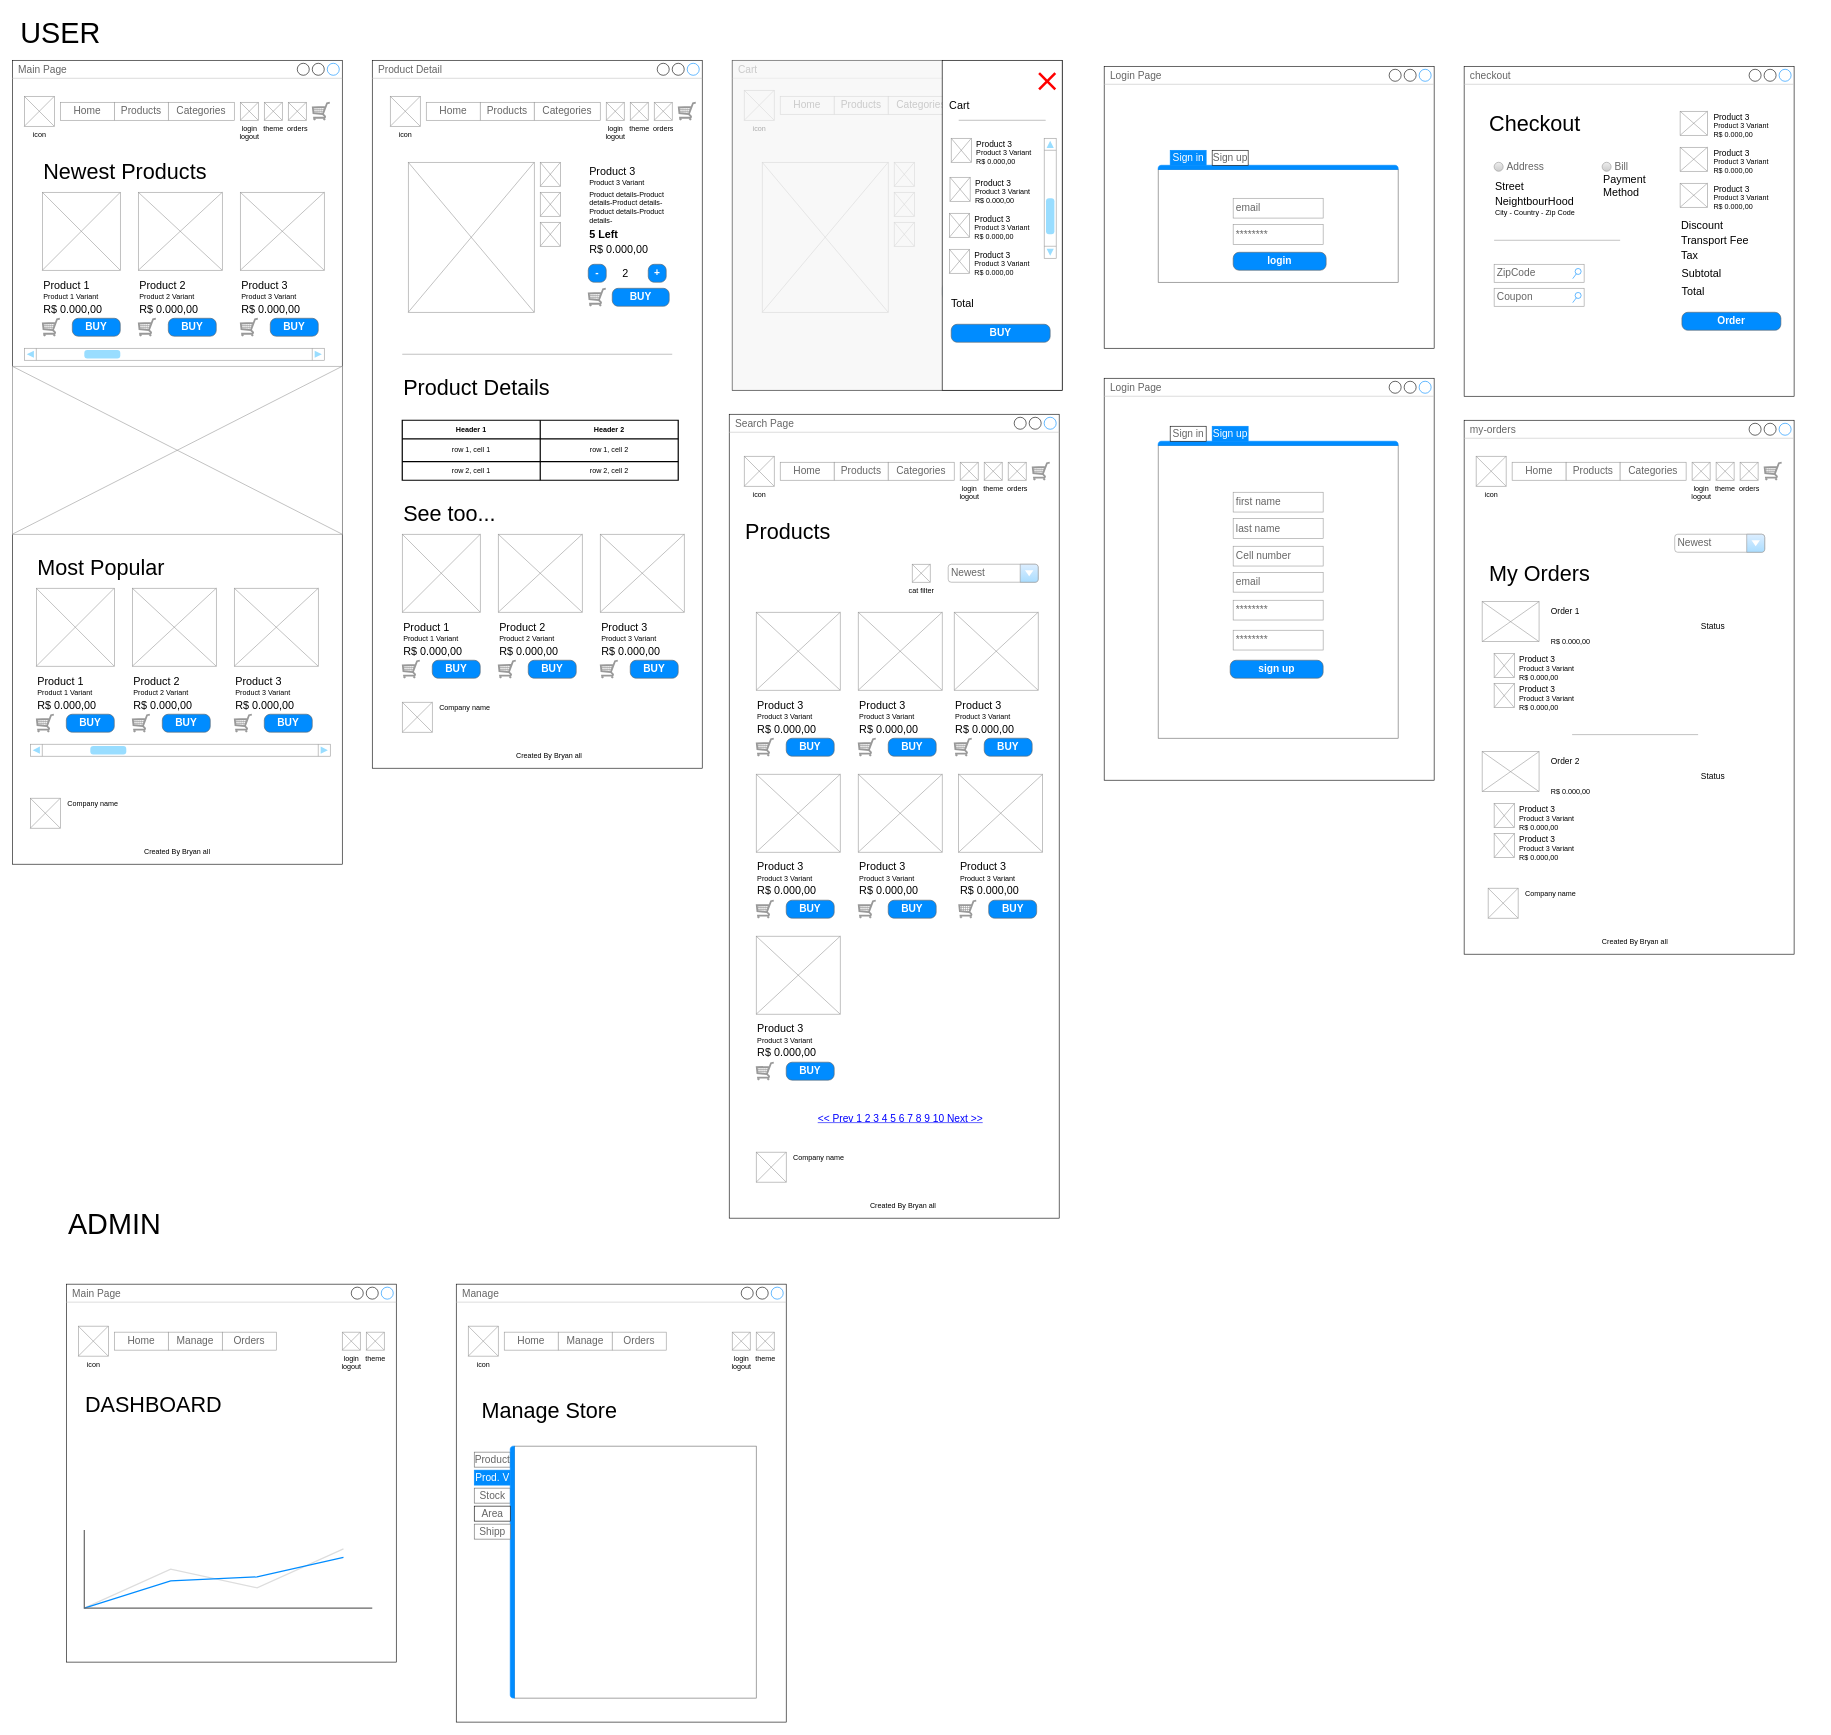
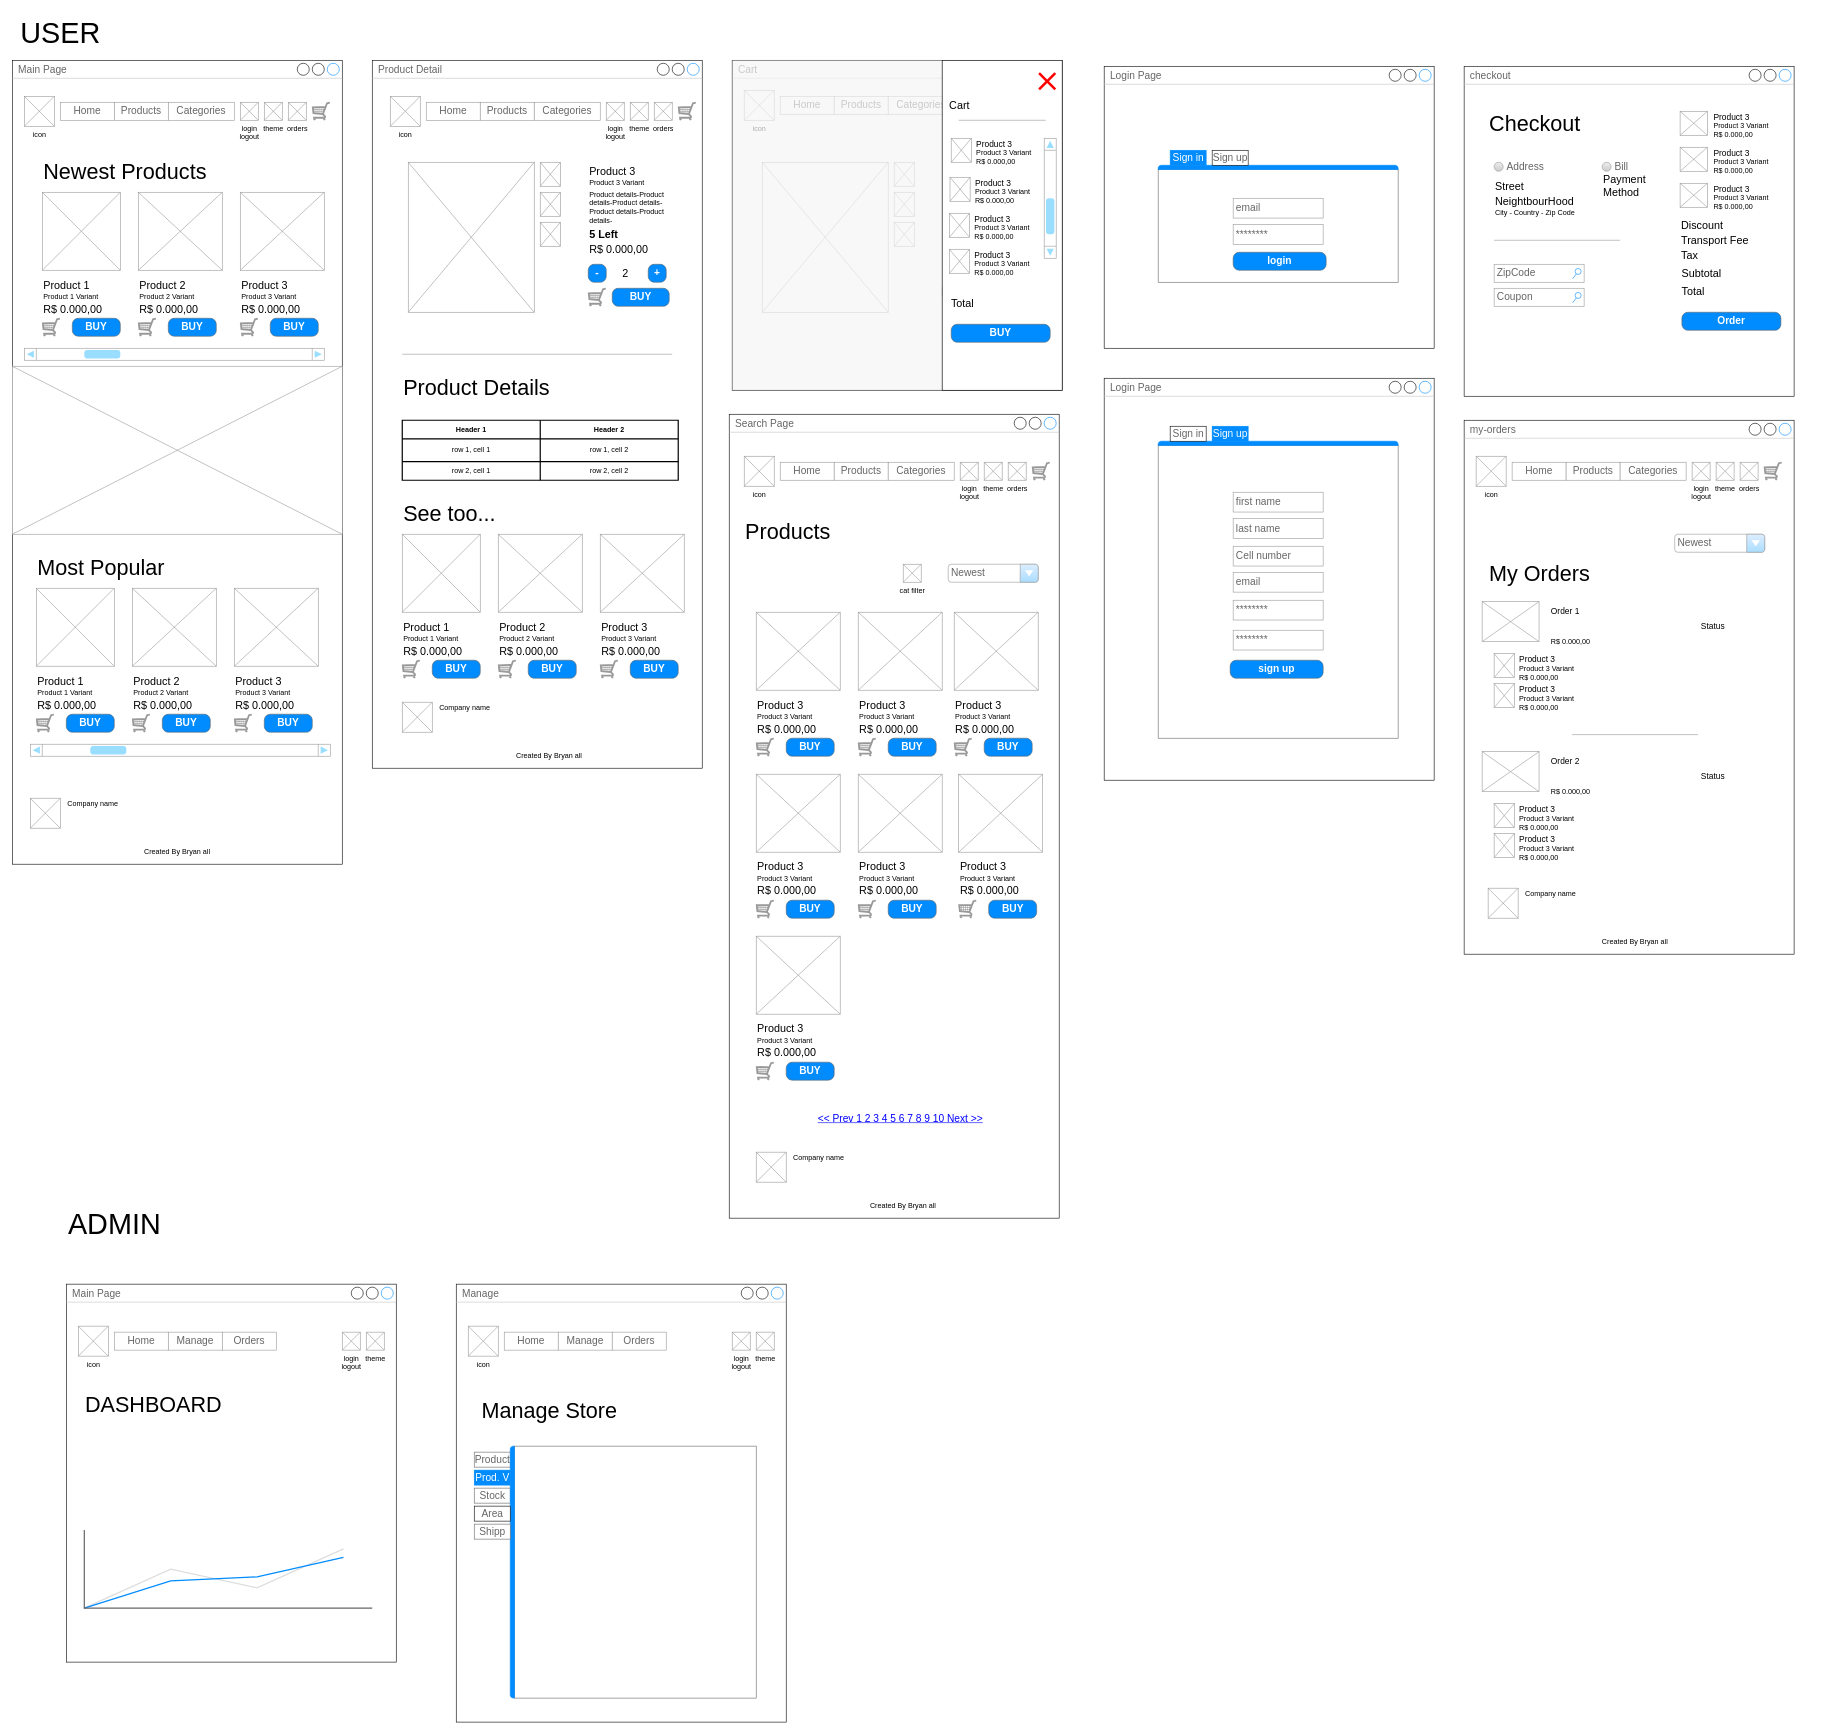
(921, 573) -> (912, 573)
